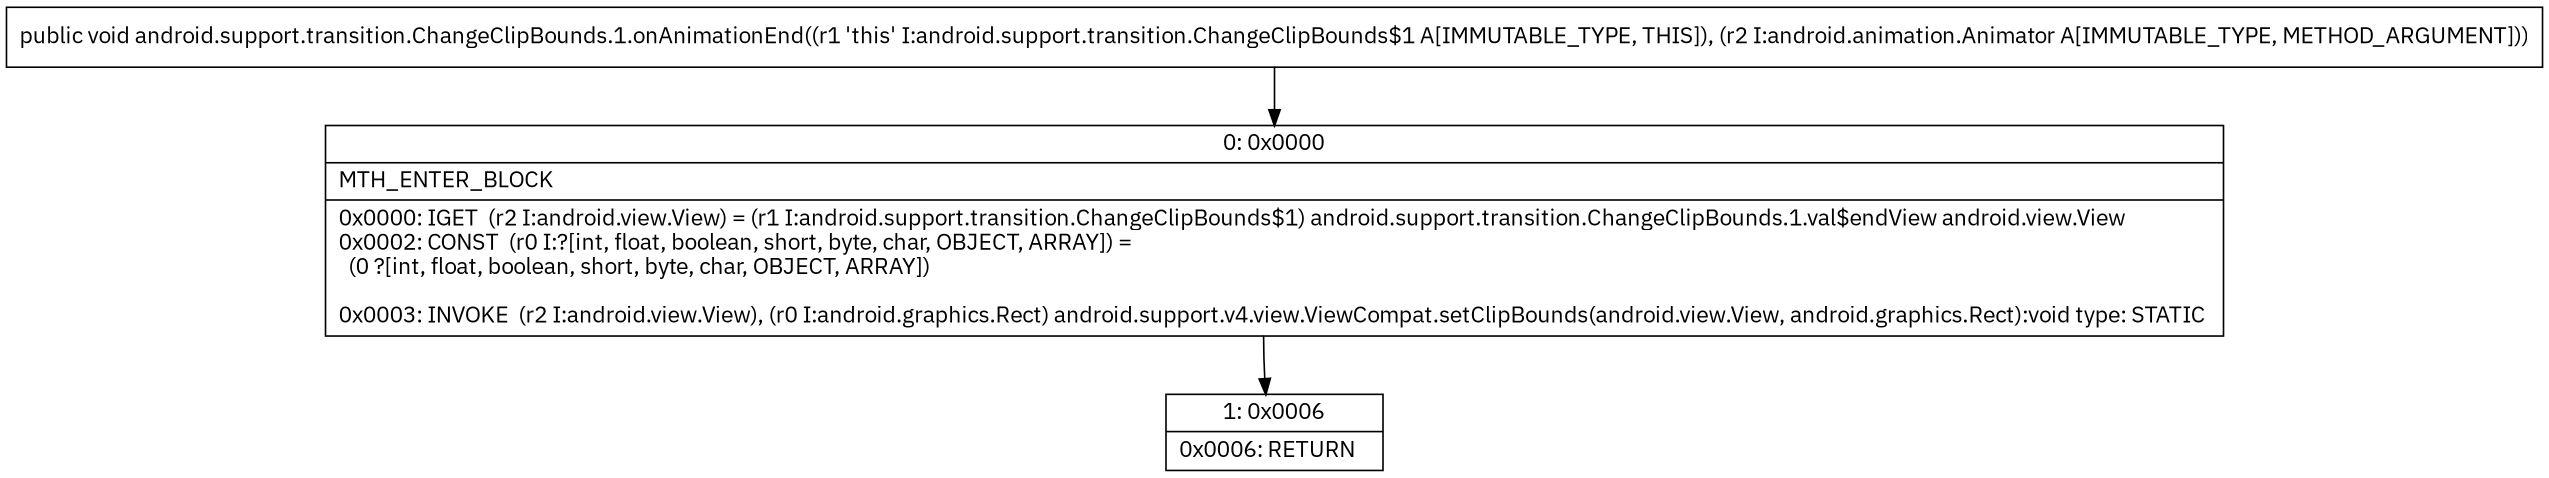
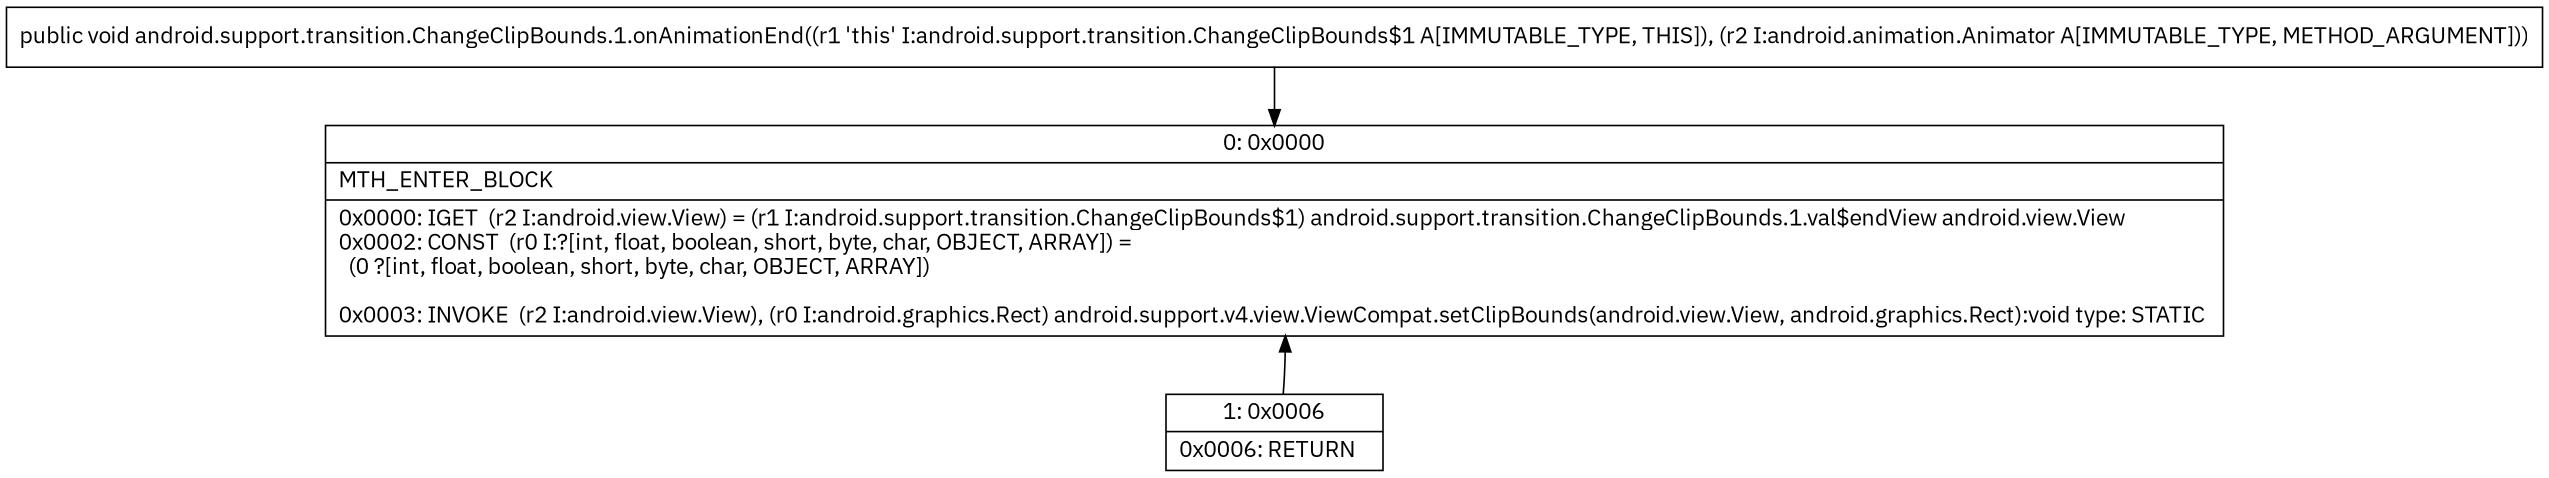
(1264, 357) -> (1285, 373)
